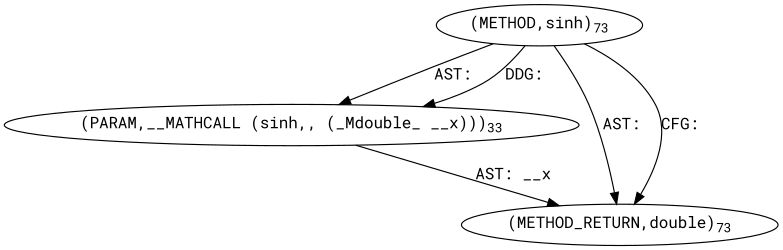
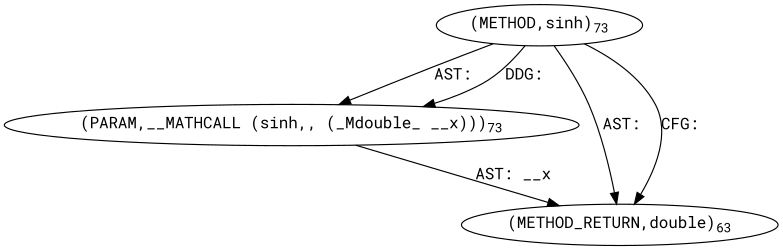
(495, 123) -> (495, 123)
(724, 223) -> (724, 223)
